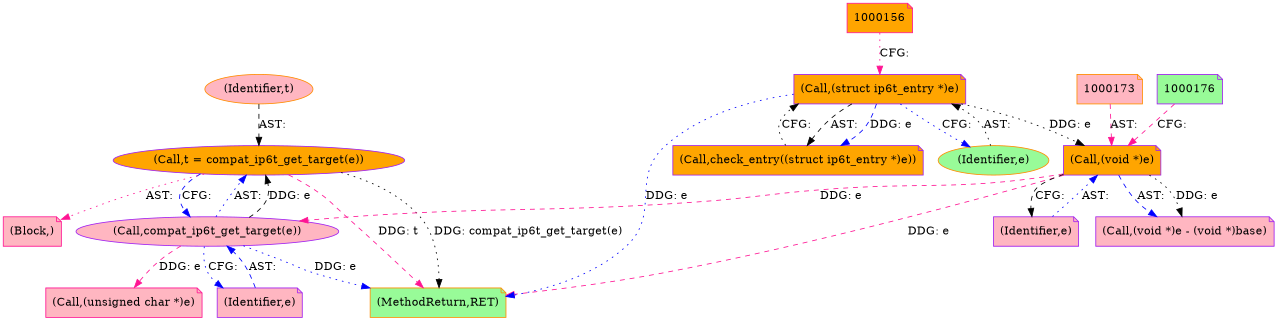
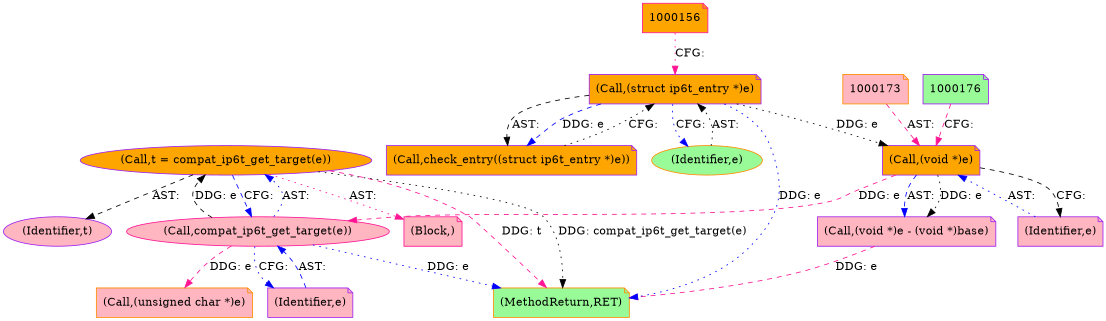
(259, 89) -> (58, 232)
(259, 121) -> (143, 195)
(207, 232) -> (258, 232)
(791, 246) -> (758, 281)
(124, 303) -> (174, 303)
